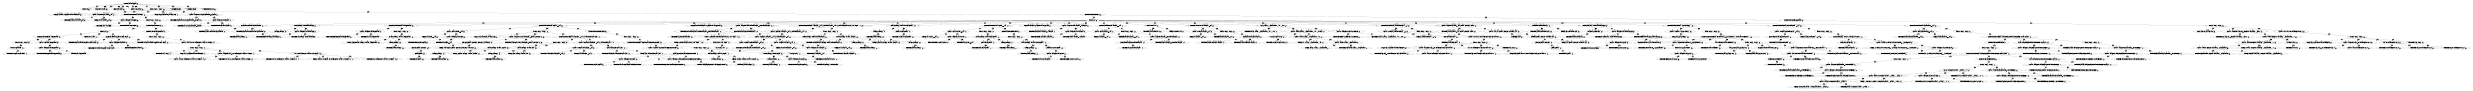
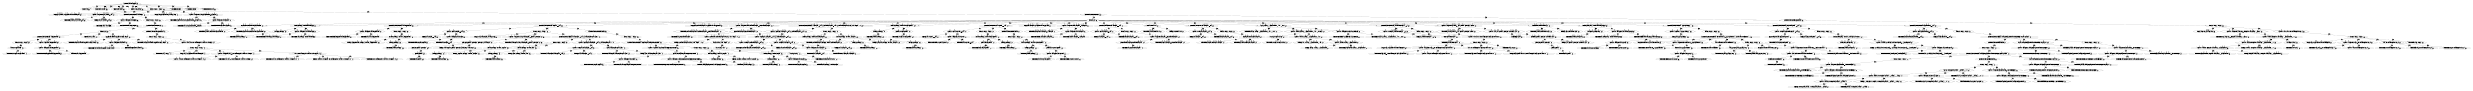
none -> (1787, 28)
(655, 59) -> (674, 51)
